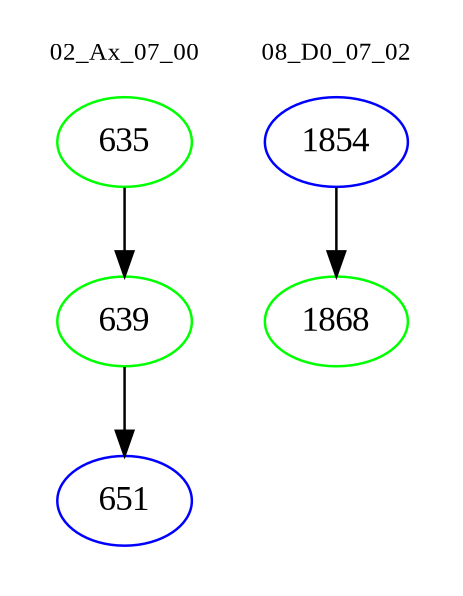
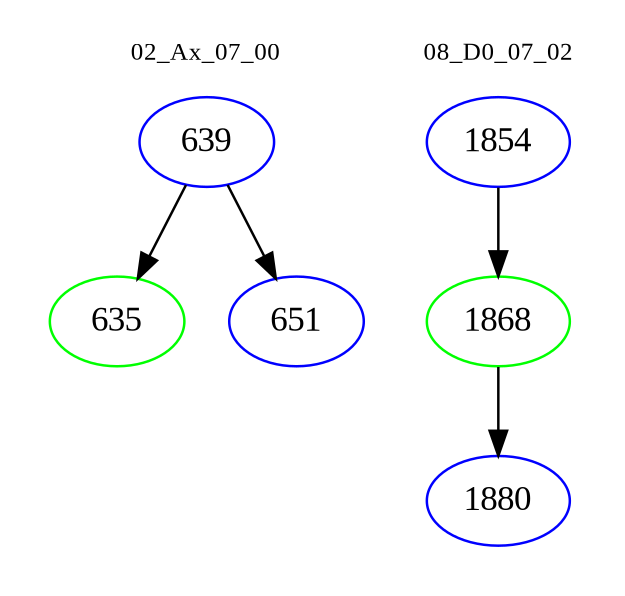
(125, 220) -> (168, 221)
(125, 321) -> (207, 142)
none -> (498, 501)
